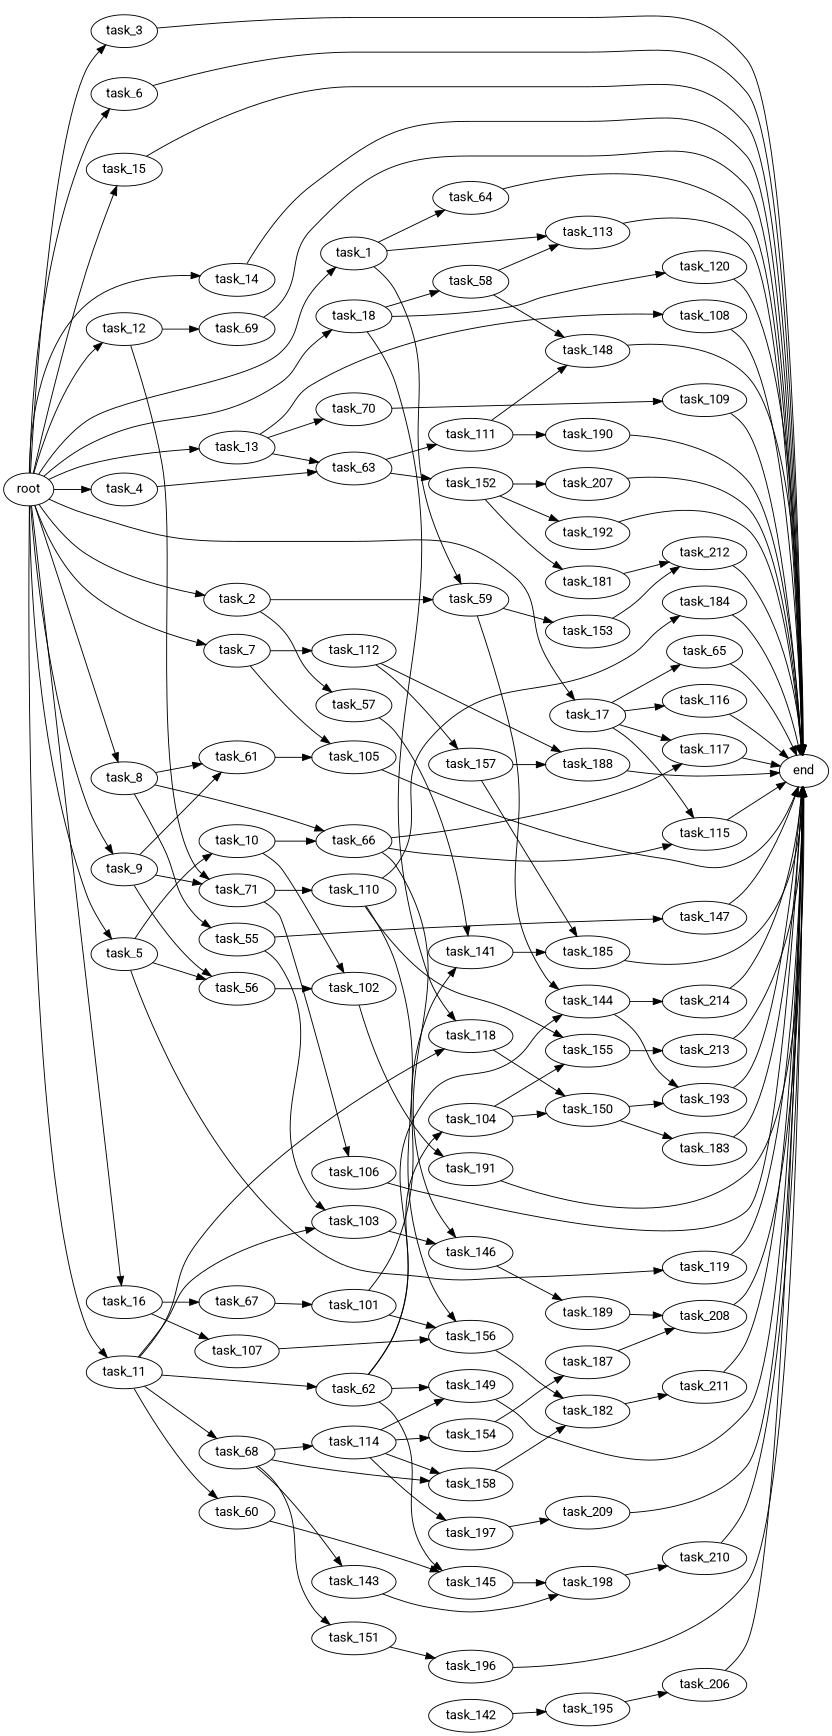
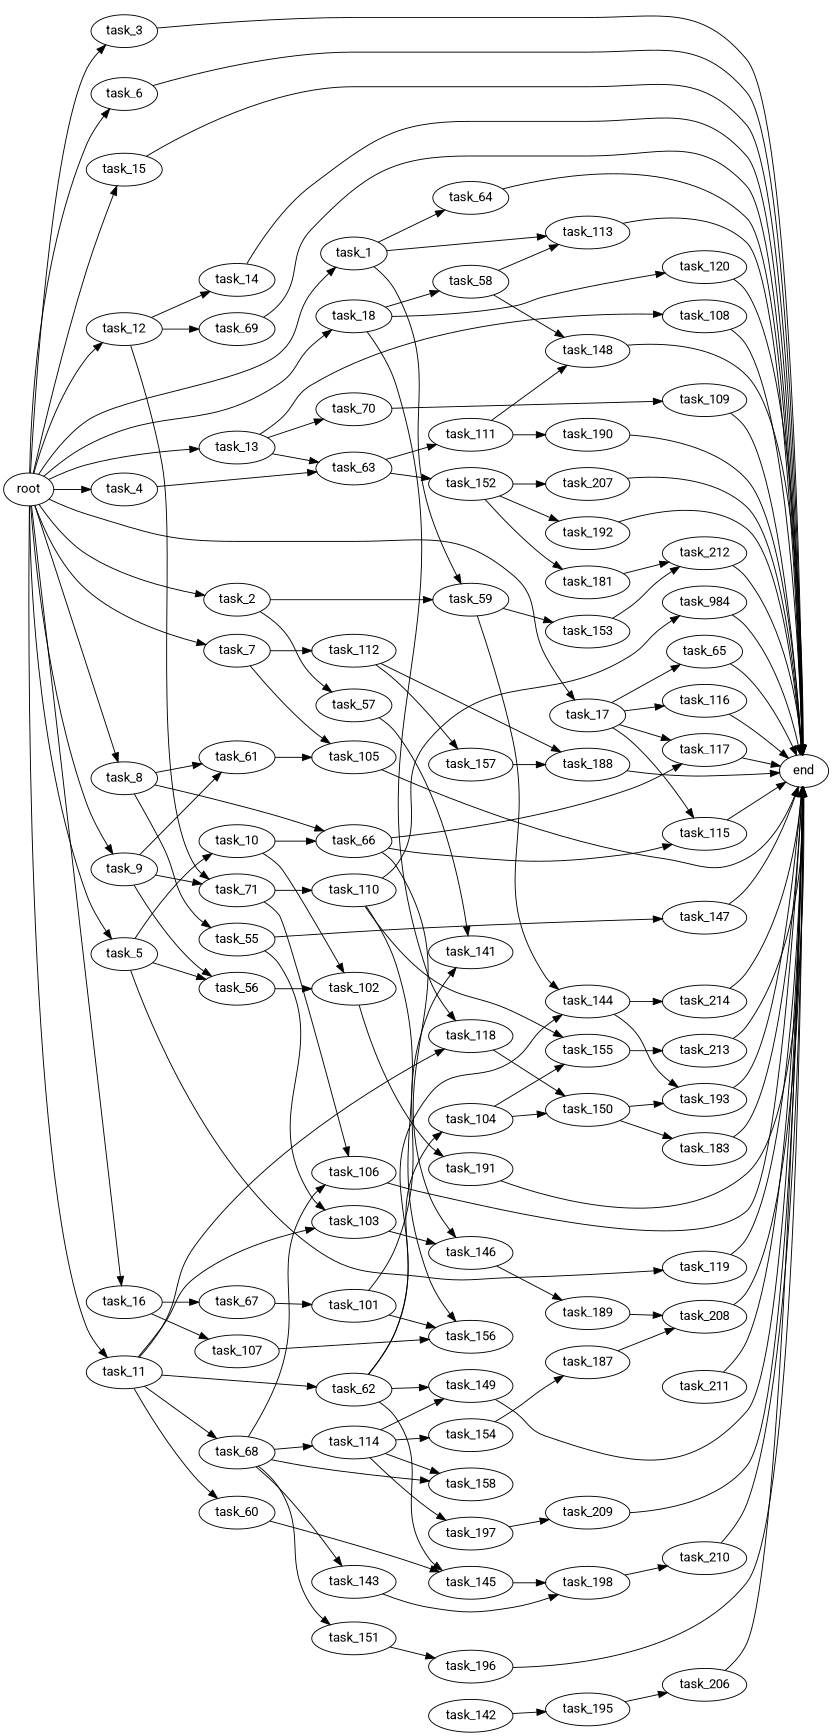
(60, 338) -> (176, 306)
(705, 602) -> (705, 602)
(588, 952) -> none
none -> (289, 1314)
(588, 1411) -> none
